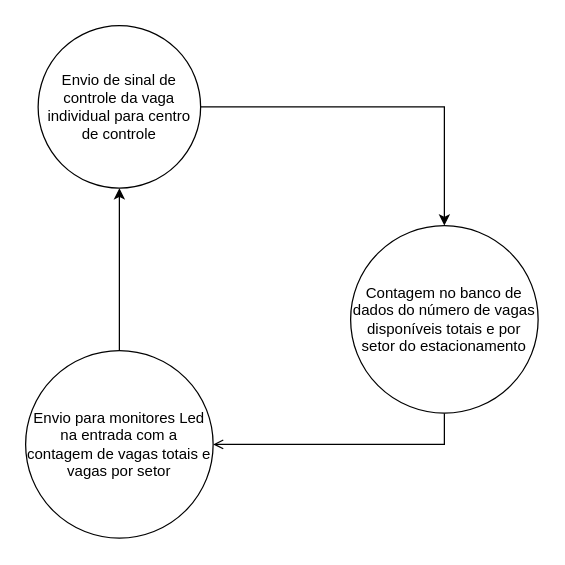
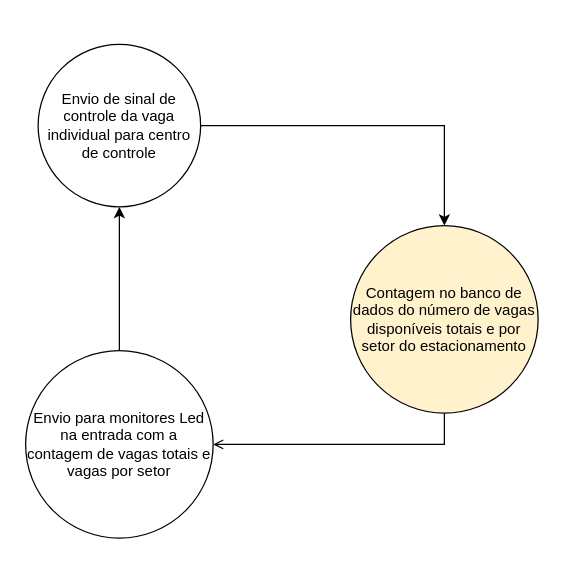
(119, 107) -> (119, 126)
(444, 319) -> (444, 319)
